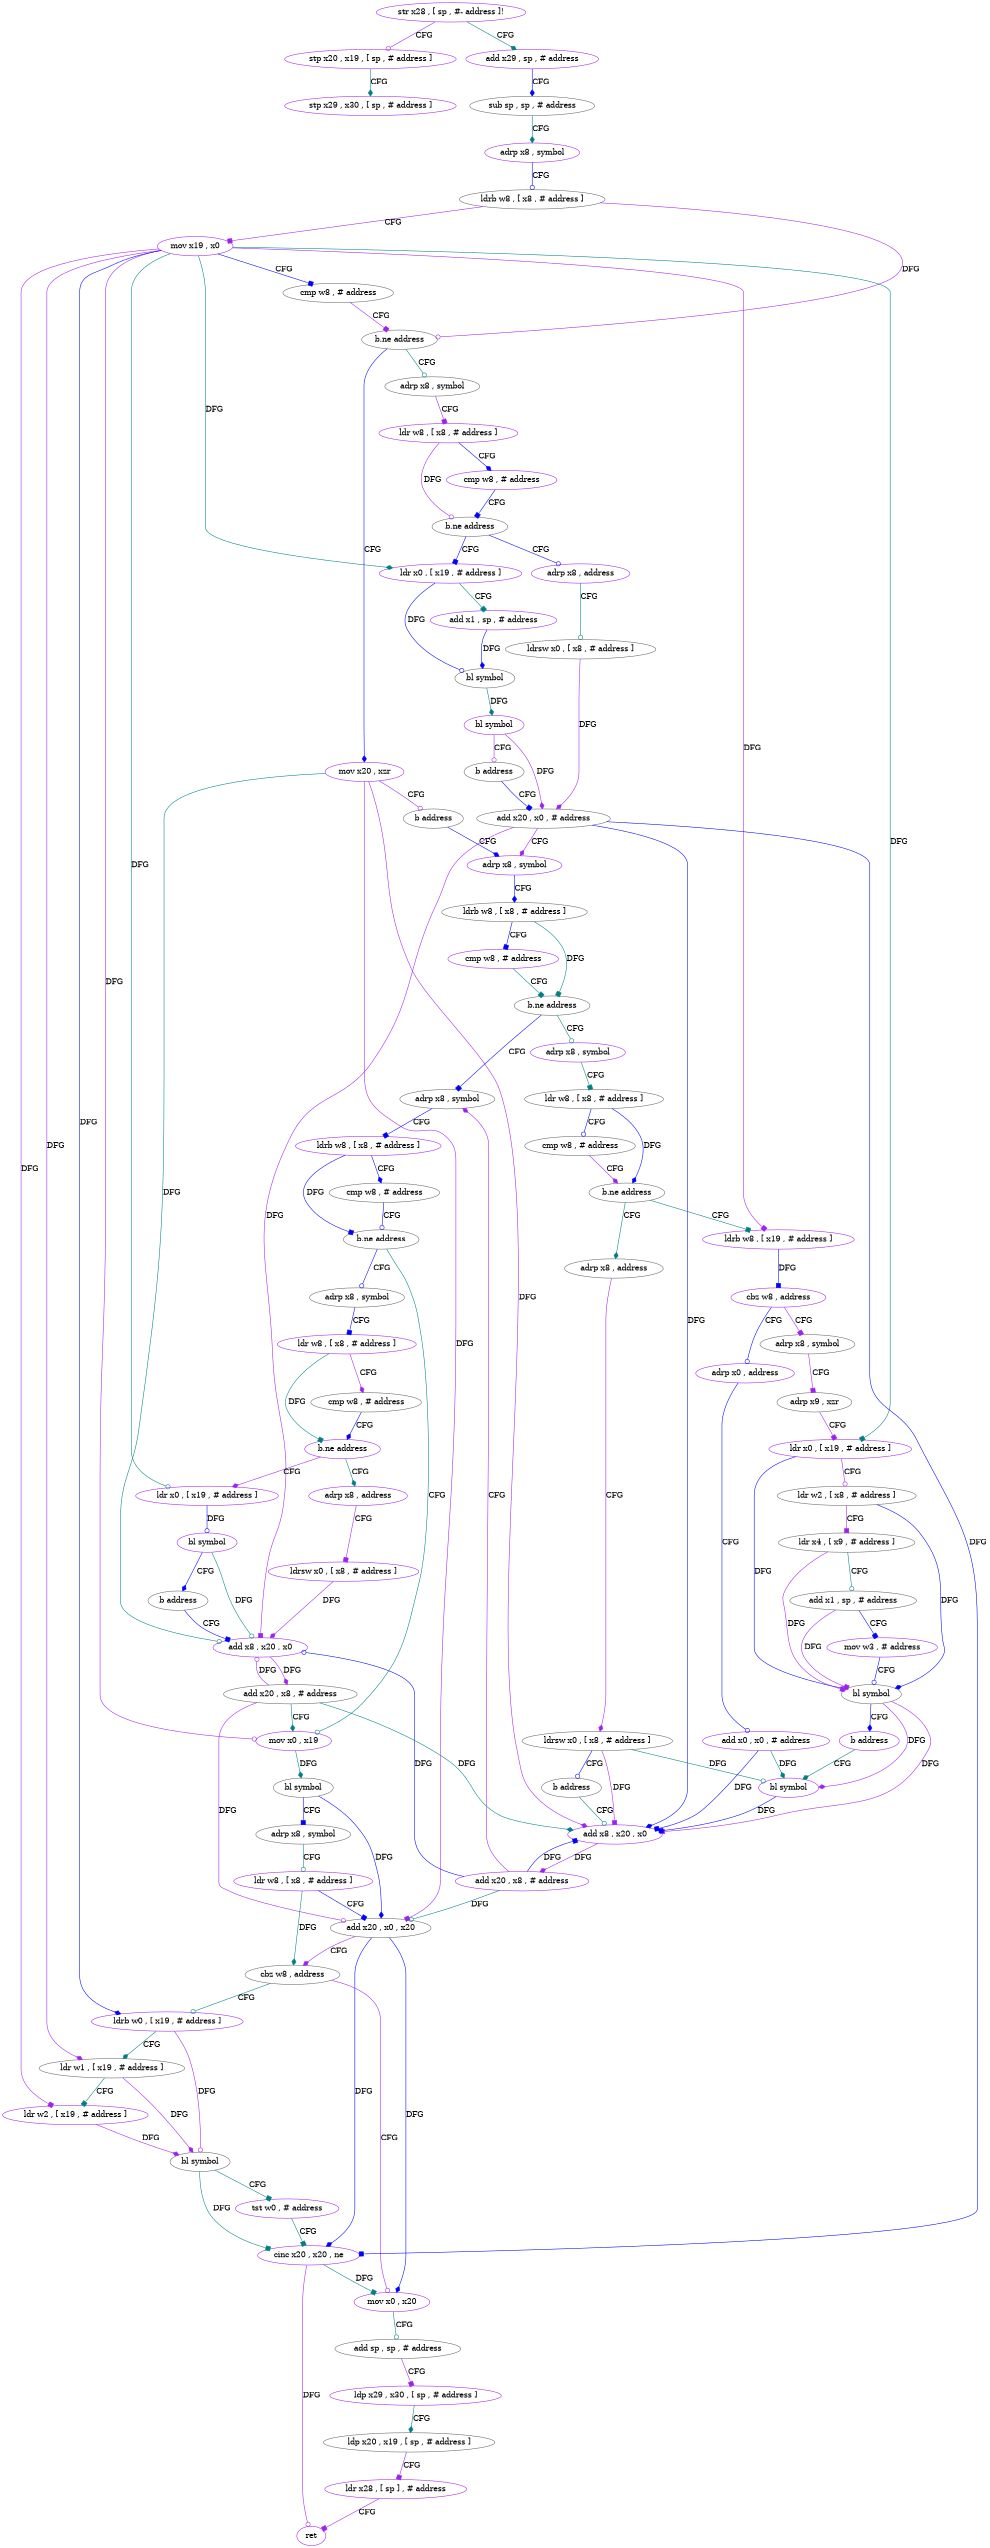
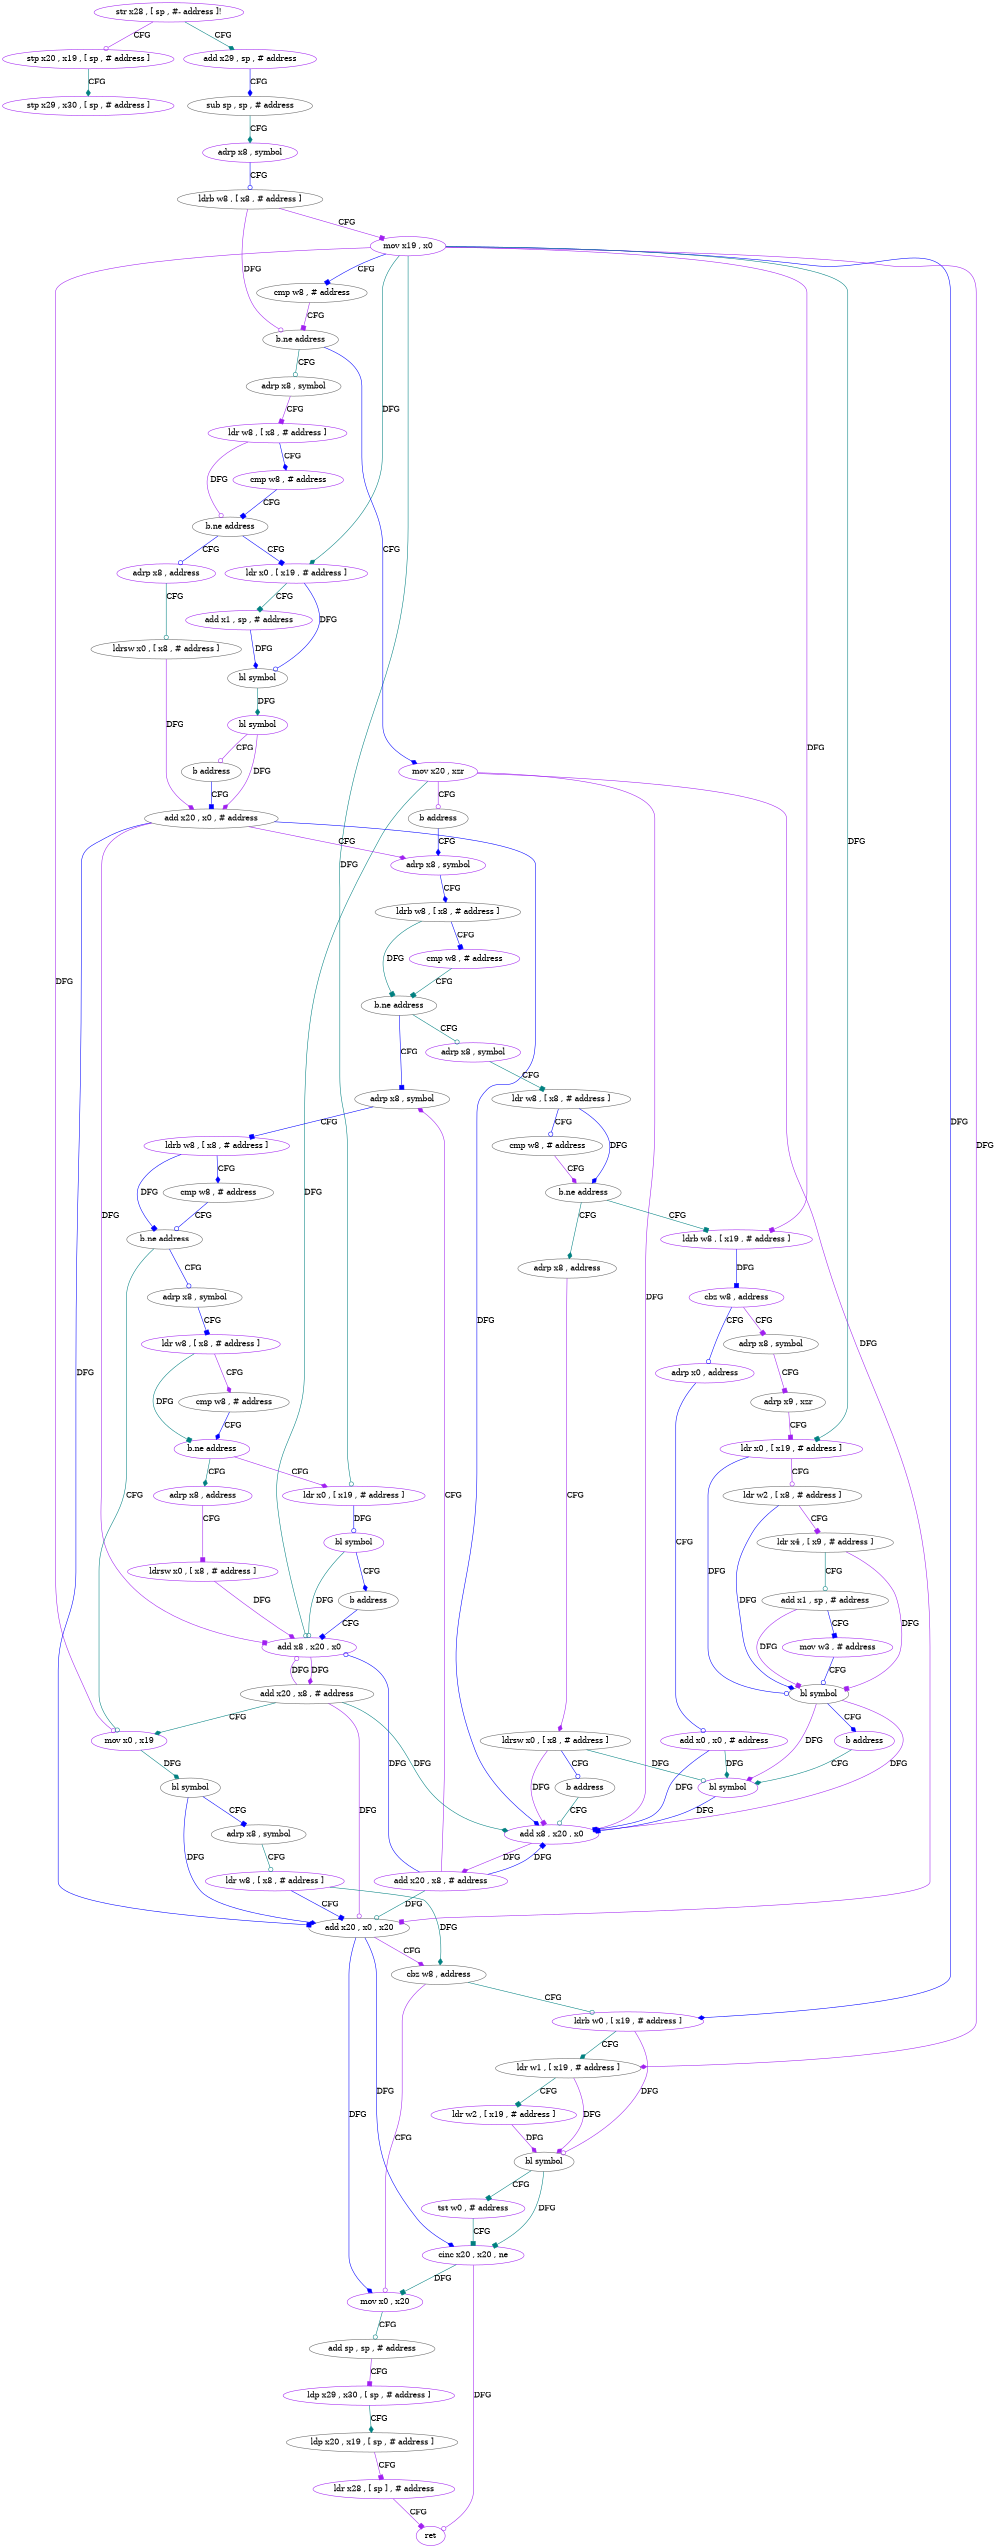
(21, 1128) -> none
(977, 1695) -> (76, 1458)
